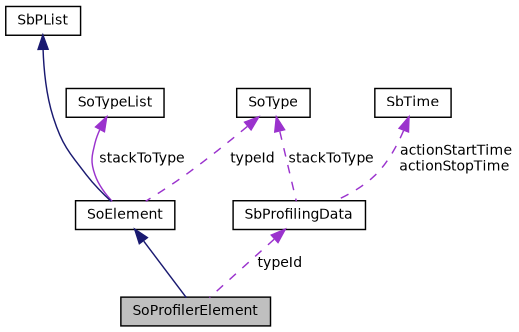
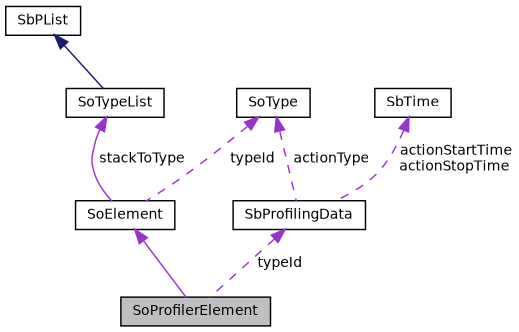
(59, 134) -> (84, 67)
(330, 159) -> (330, 159)
(165, 269) -> (165, 269)
